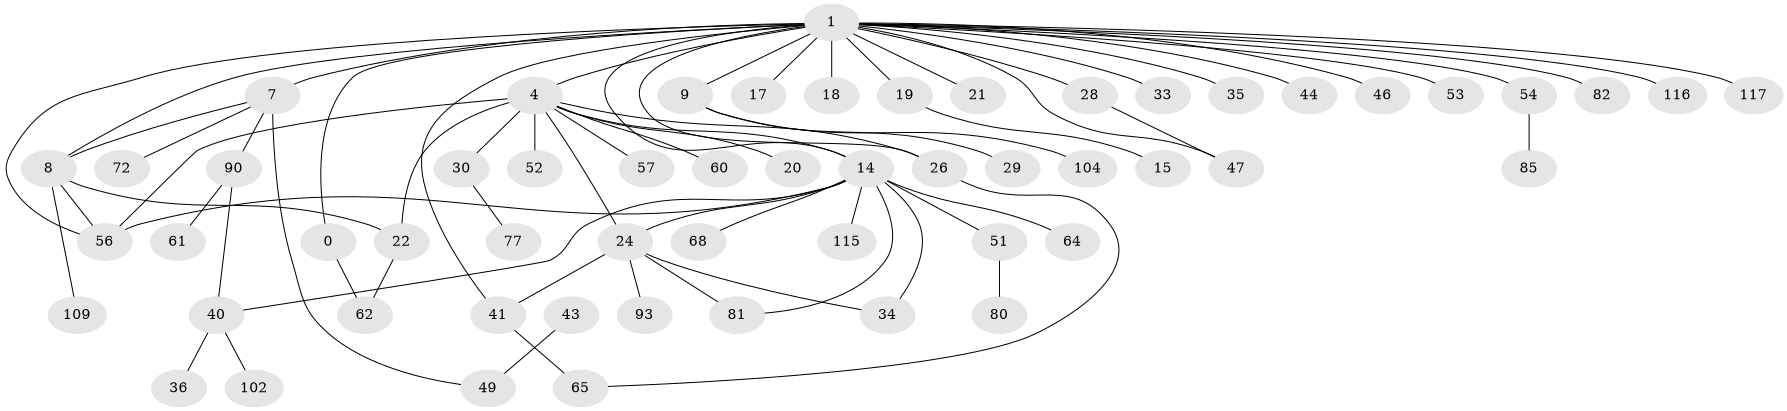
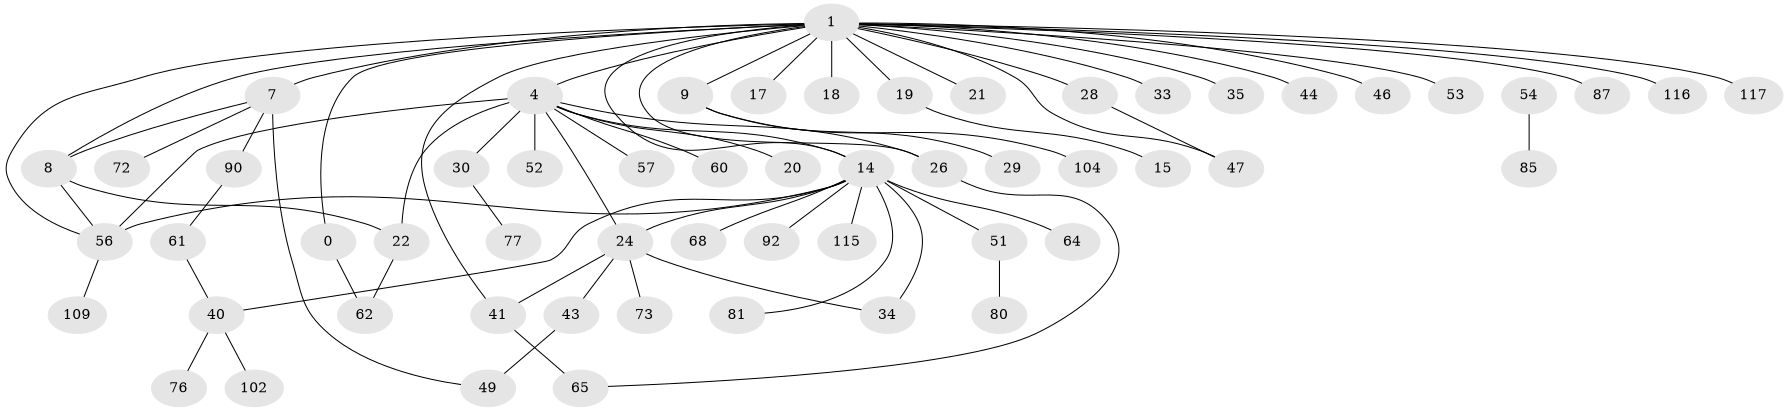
(1315, 52) -> none
(1602, 96) -> (1602, 96)
(63, 242) -> (91, 278)
(225, 242) -> (197, 279)
none -> (772, 242)
(681, 279) -> (598, 279)
(645, 315) -> (645, 315)
(179, 388) -> (179, 388)
